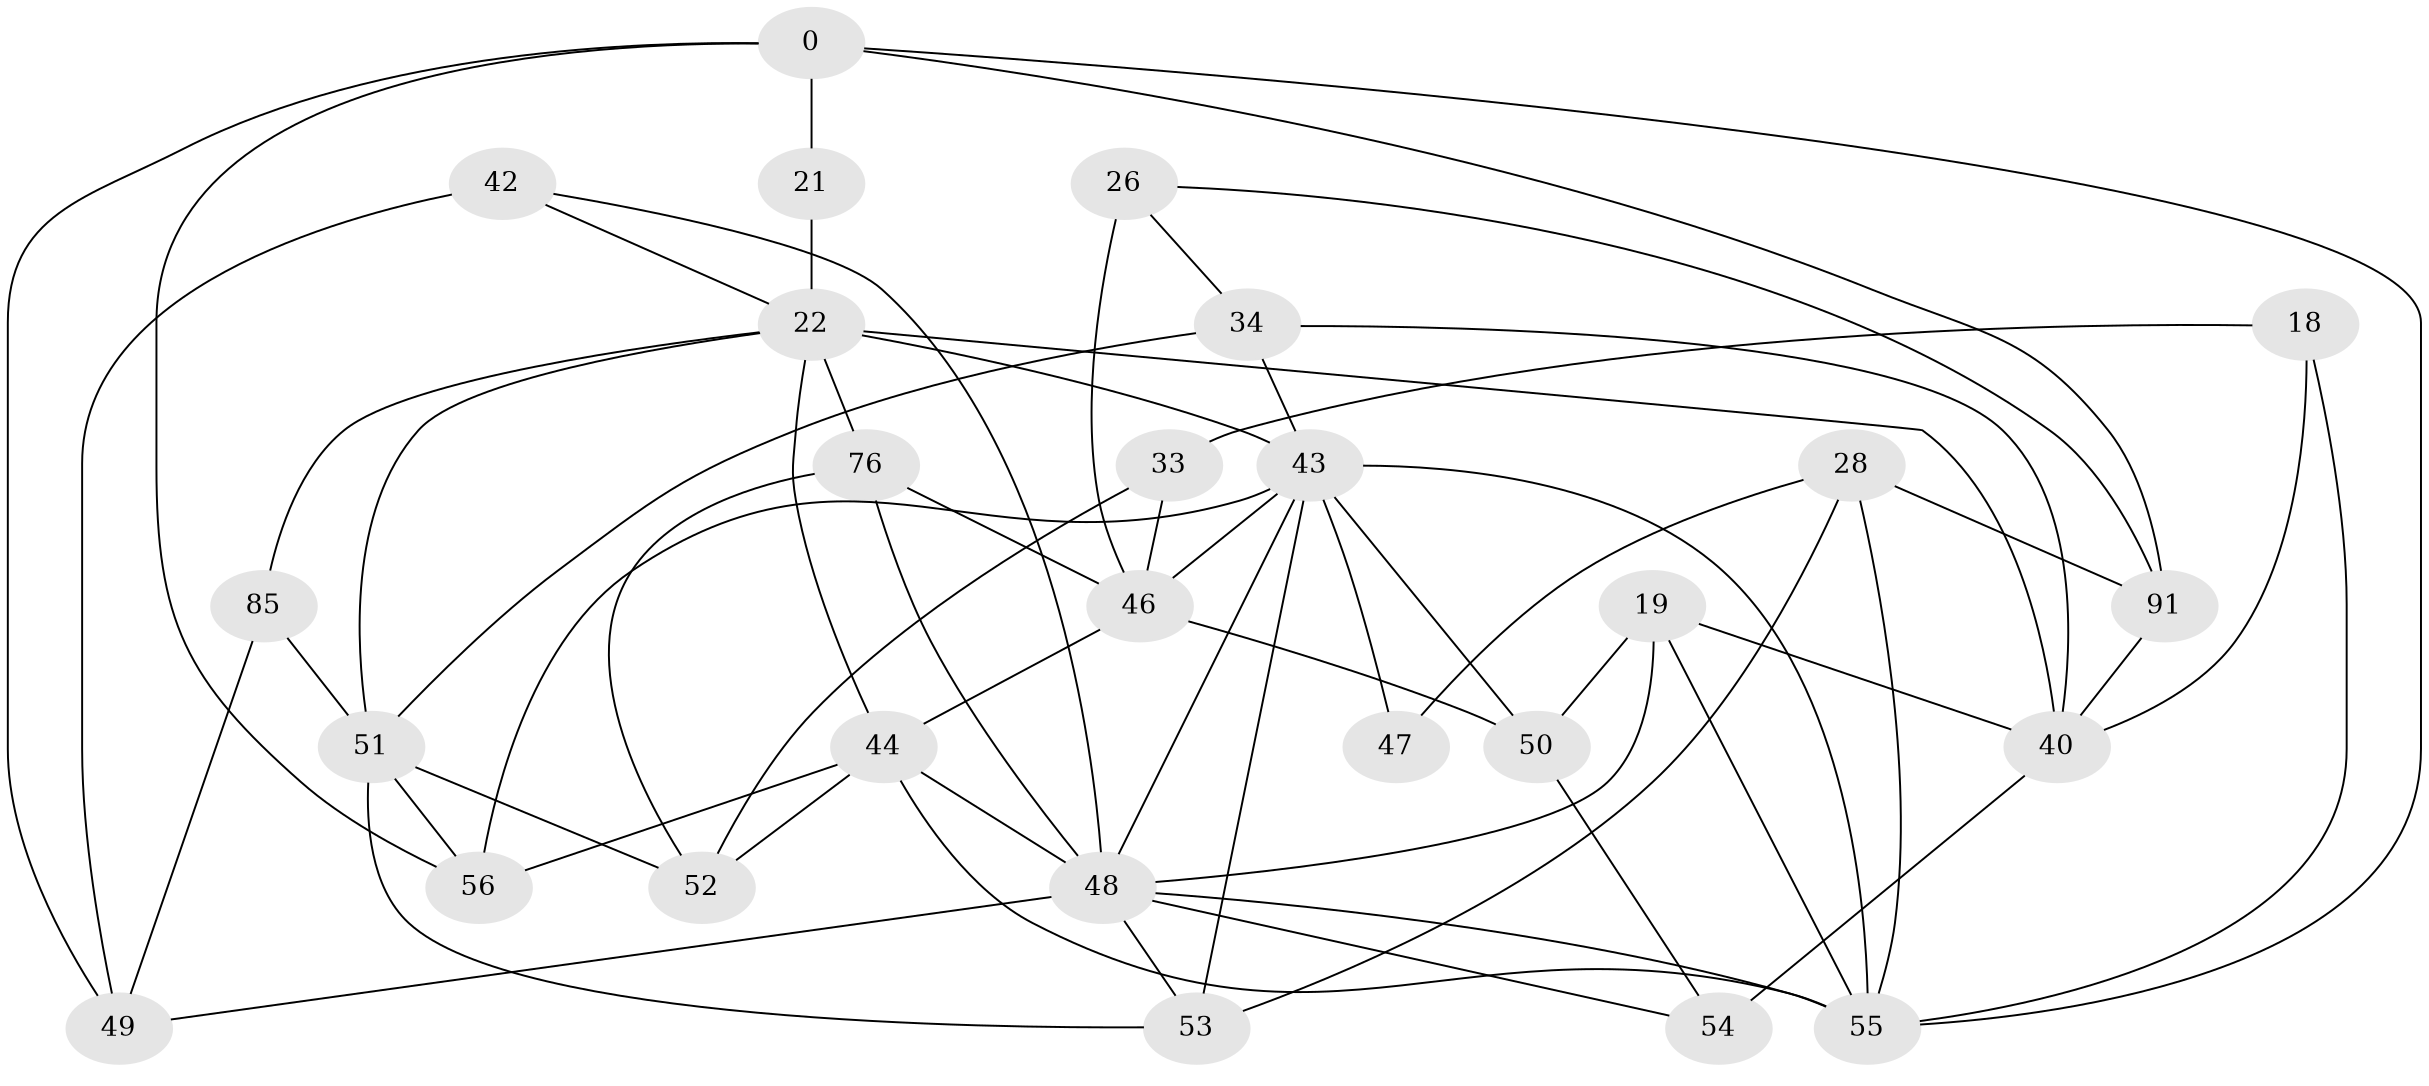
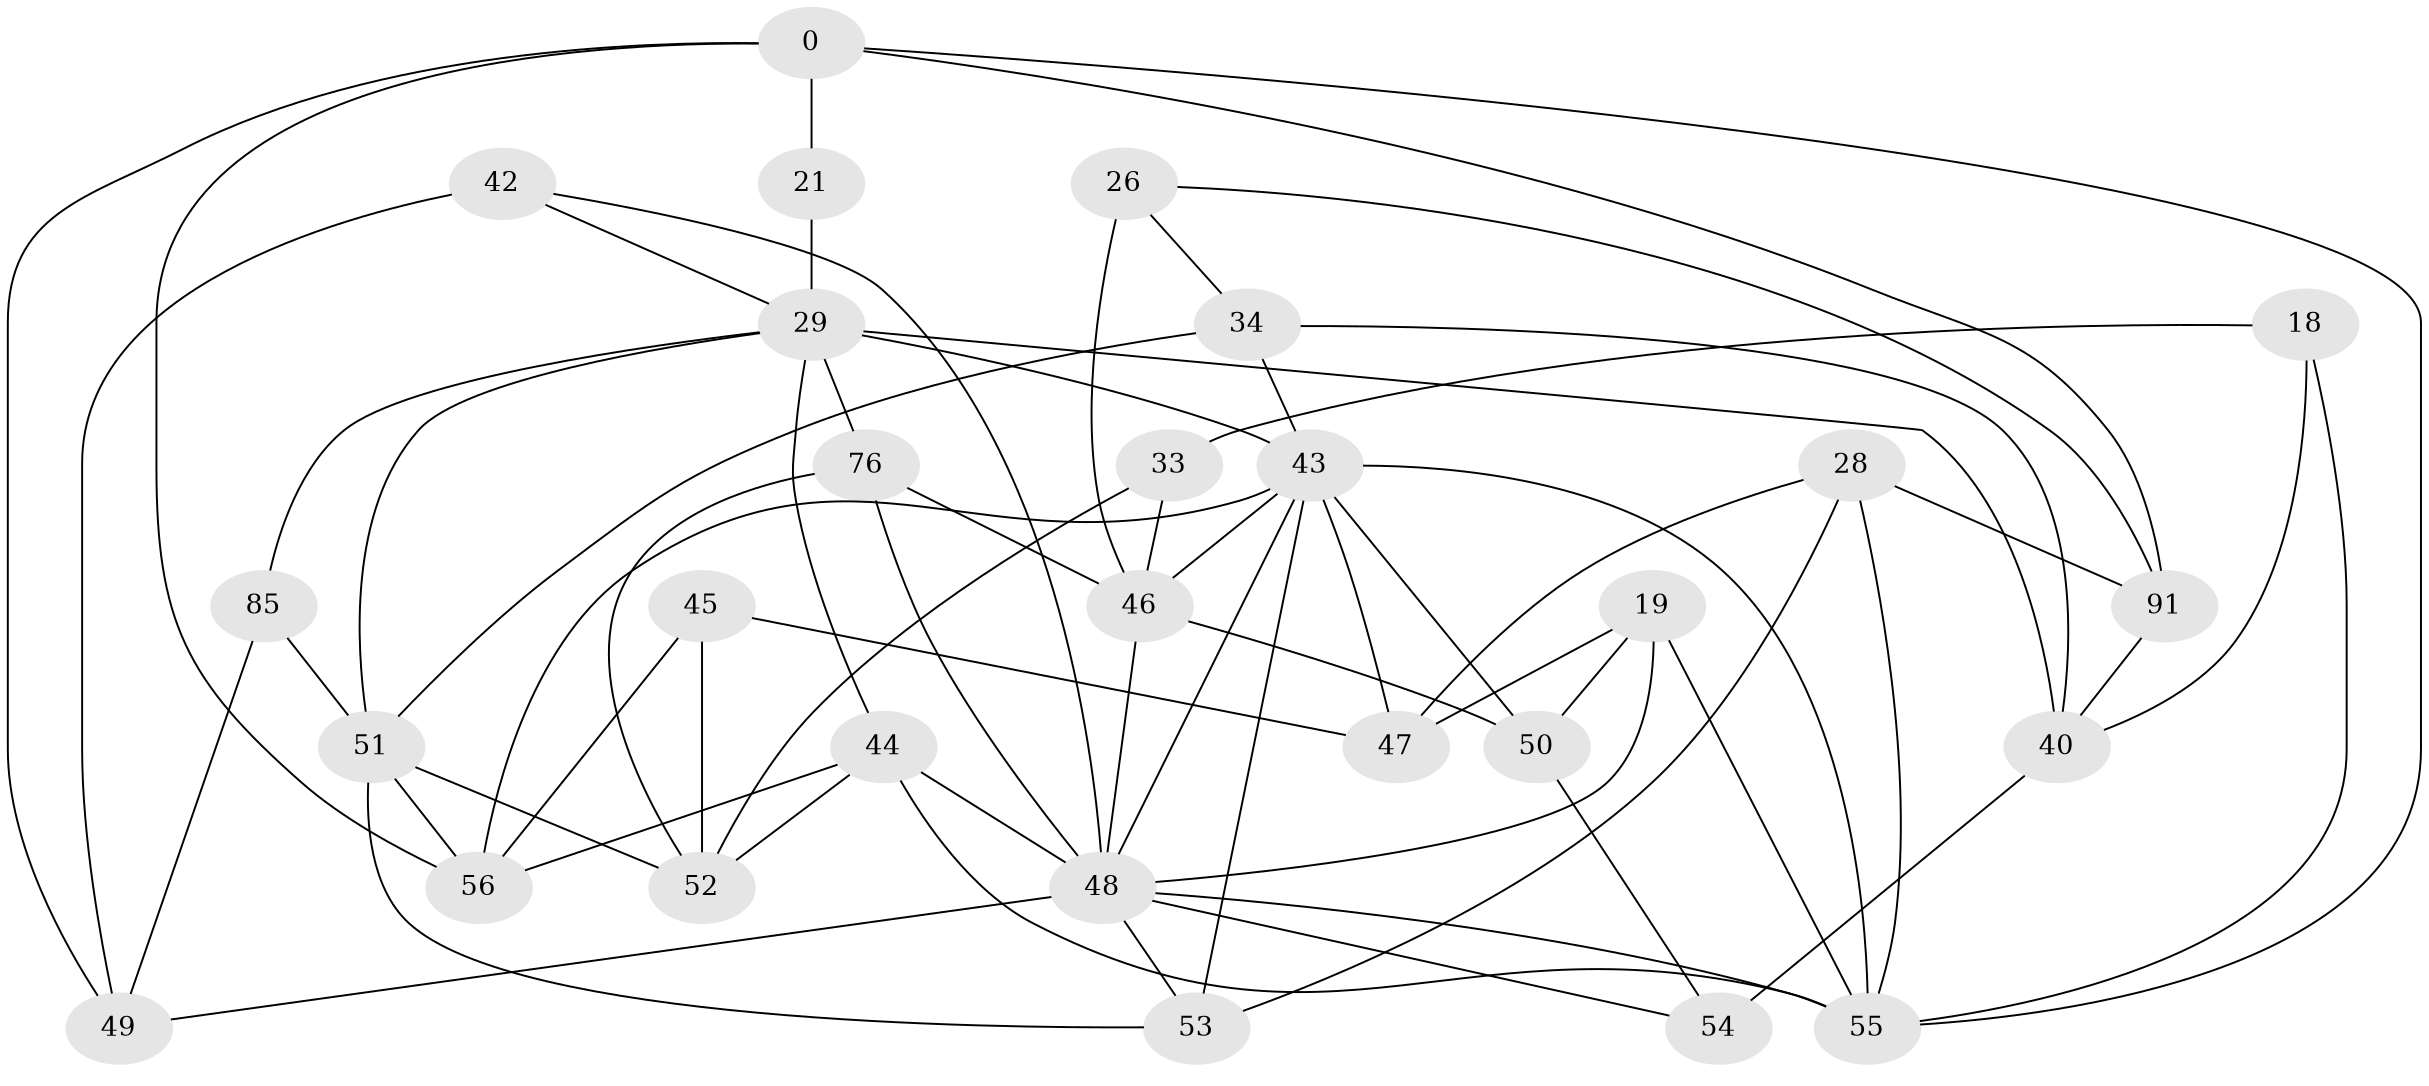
(812, 325) -> (812, 325)
none -> (702, 606)
(1012, 677) -> (1122, 747)
(1855, 677) -> (1524, 677)
